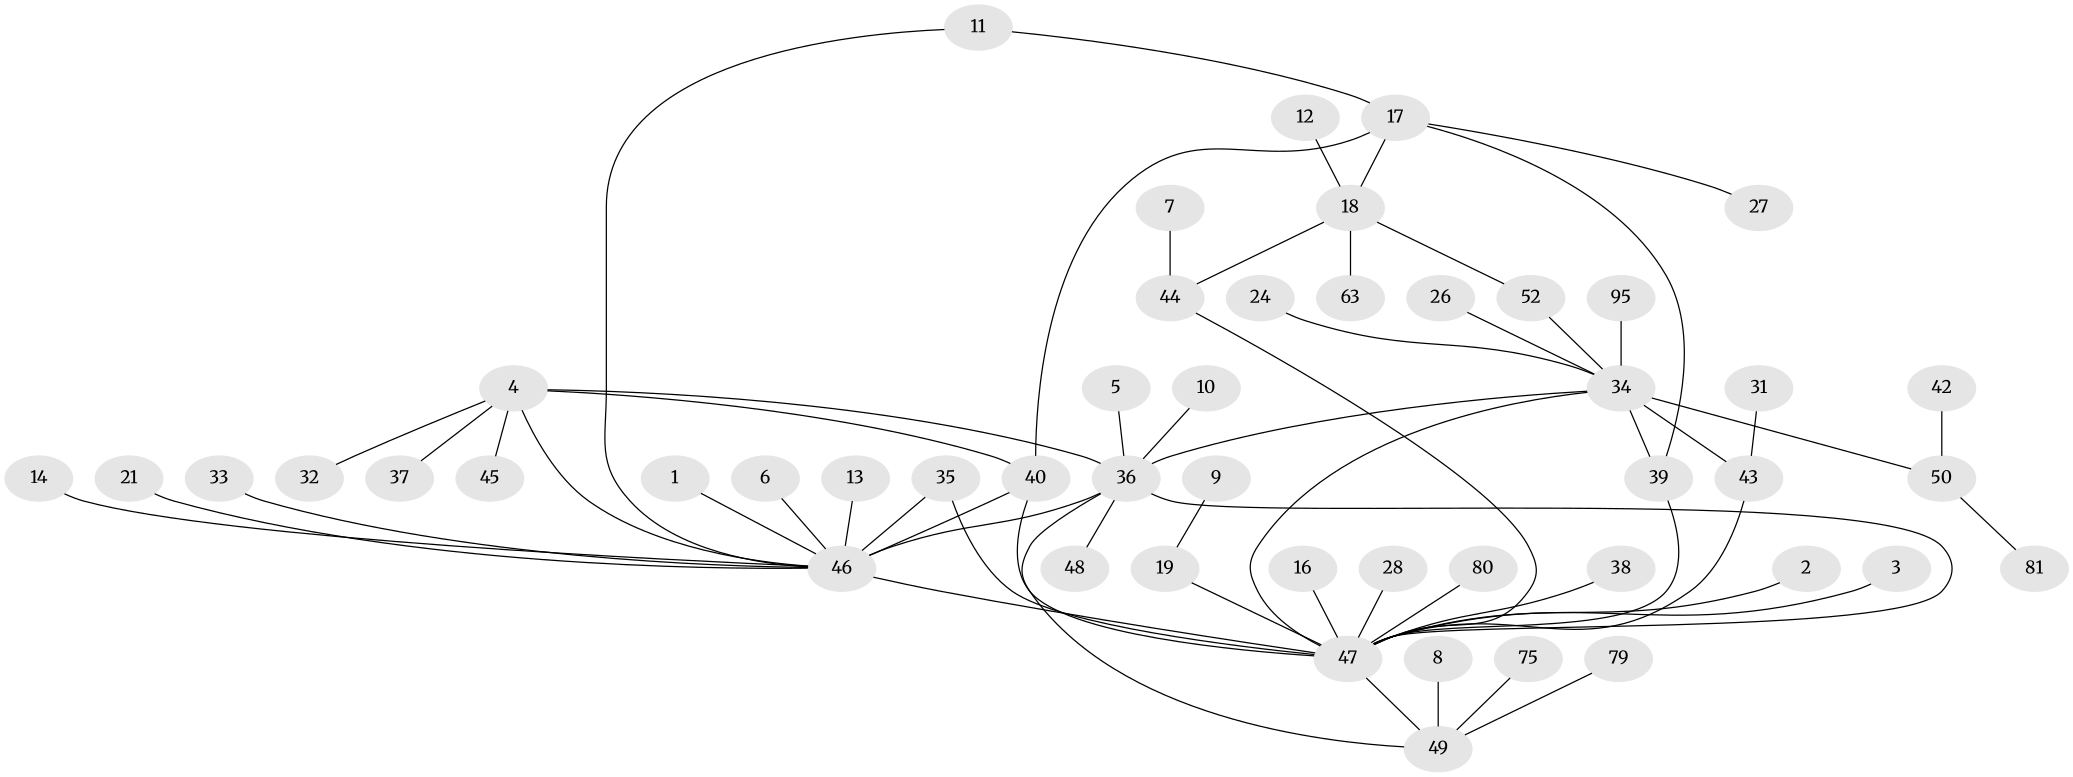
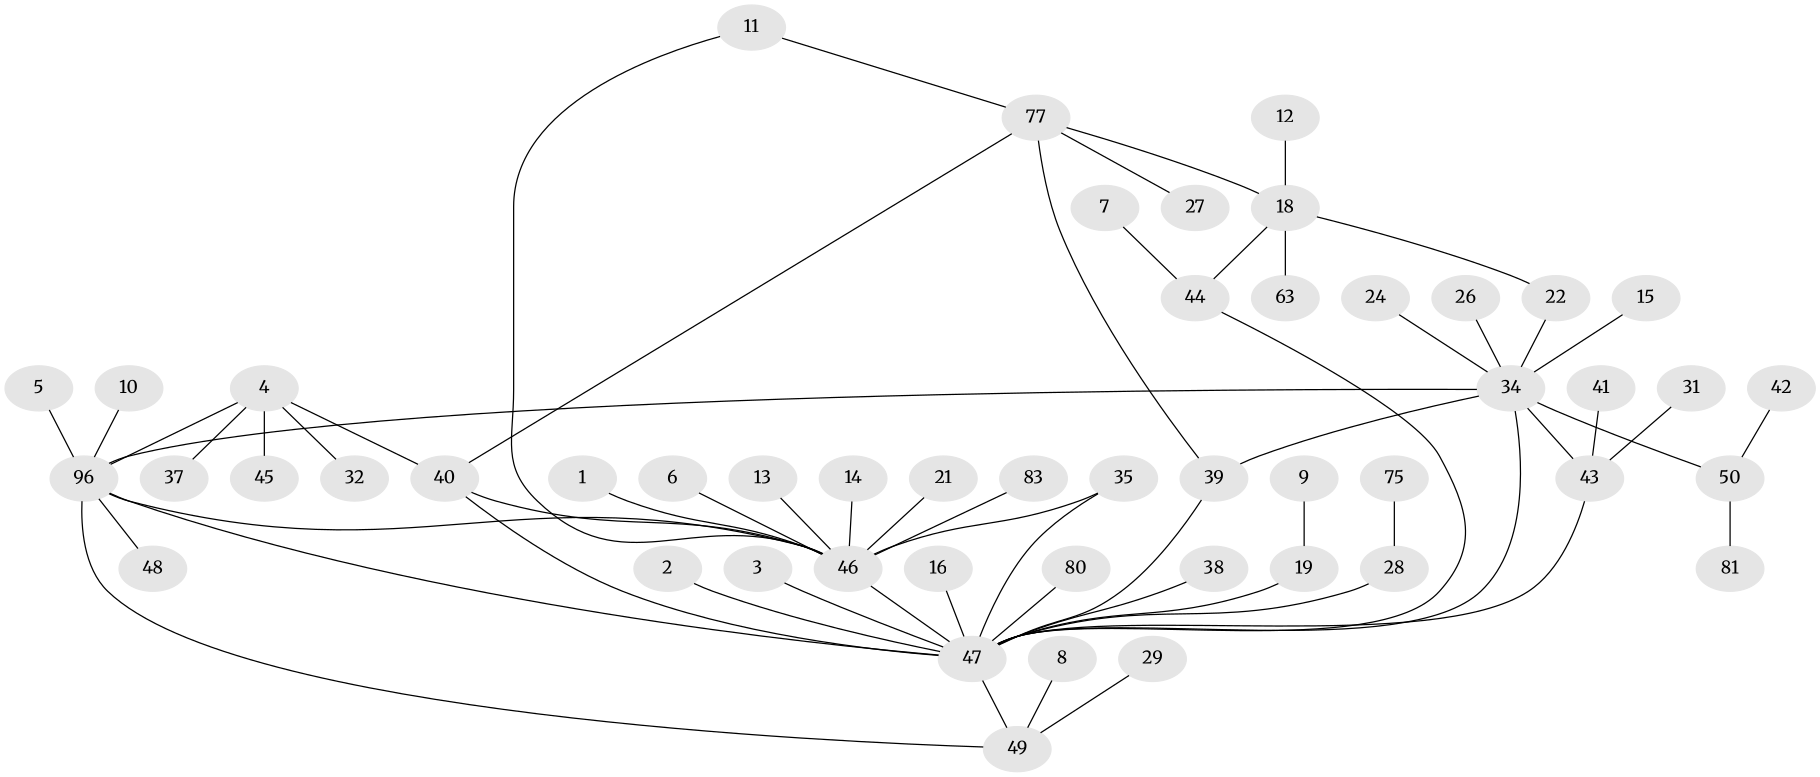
(1396, 118) -> (1036, 118)
(1531, 298) -> (1556, 298)
(1621, 298) -> (1646, 298)
none -> (1601, 388)
(219, 479) -> (1034, 479)
(1126, 479) -> (84, 479)
(640, 529) -> none
(1619, 659) -> (1153, 659)
(1483, 704) -> (1394, 524)
